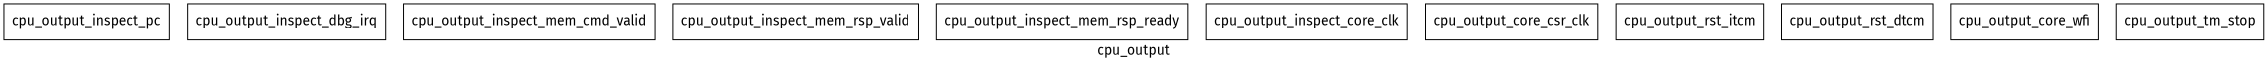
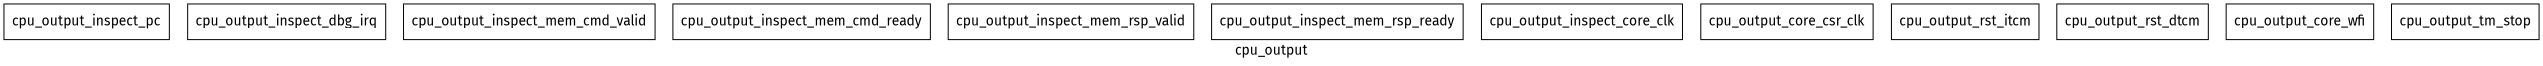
none -> (802, 22)
